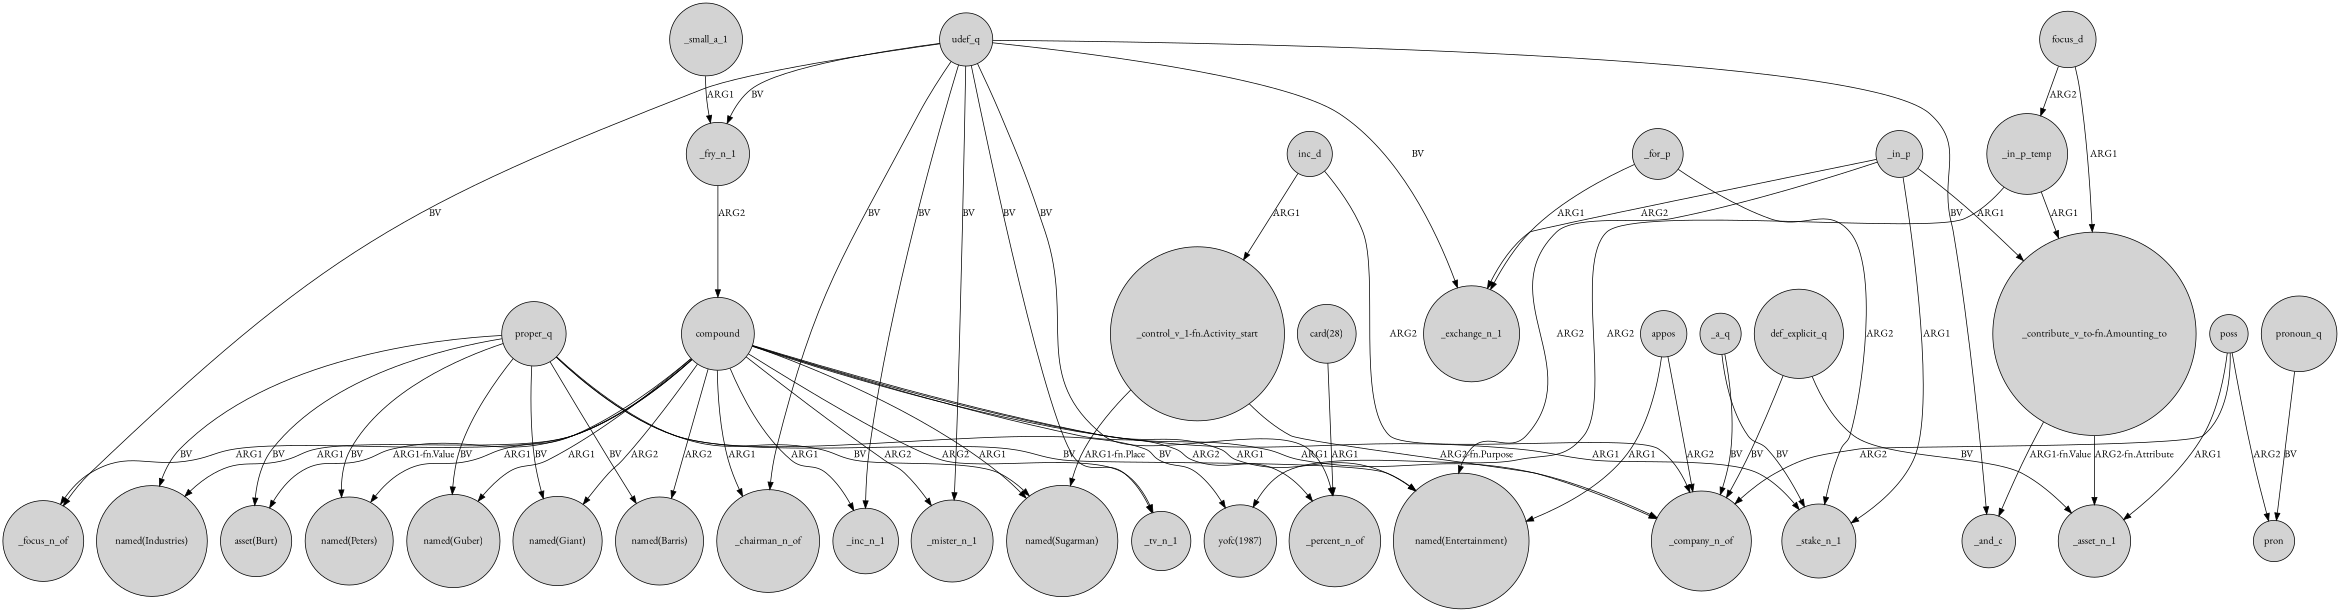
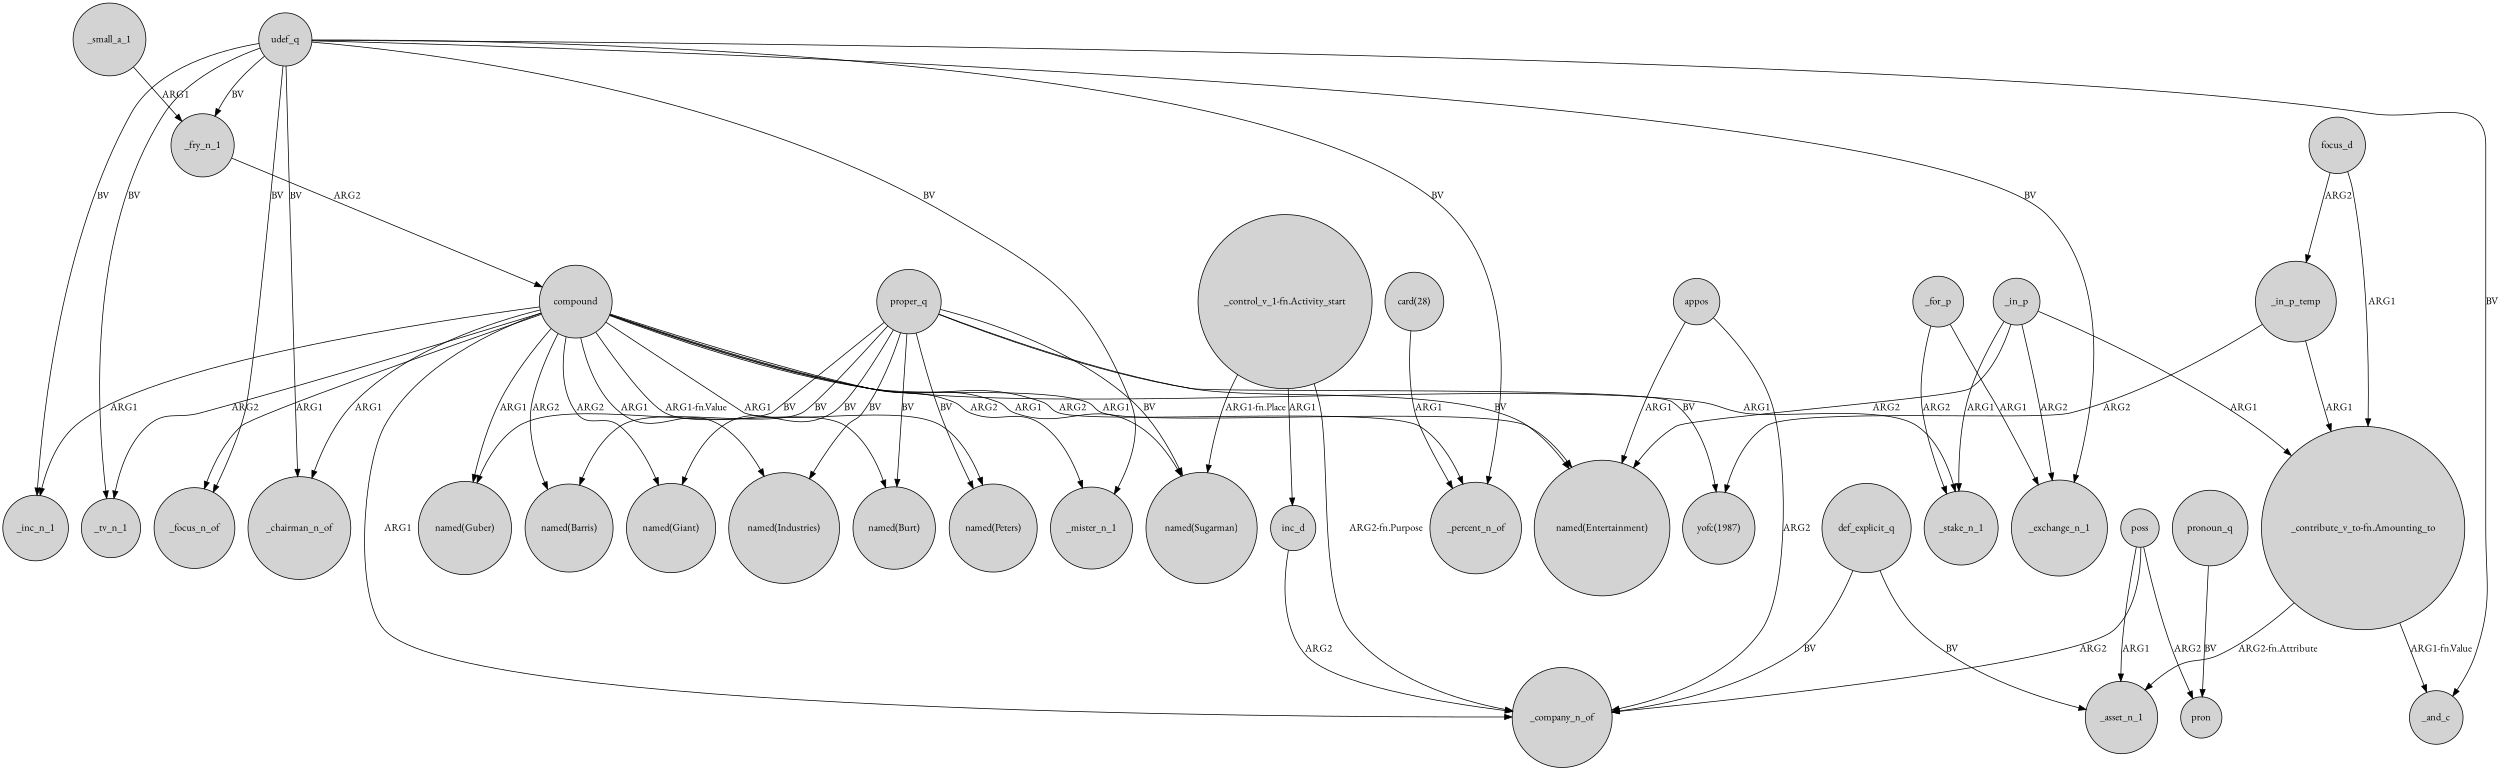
(1273, 214) -> (1290, 443)
(1721, 334) -> none
(256, 541) -> (894, 528)
